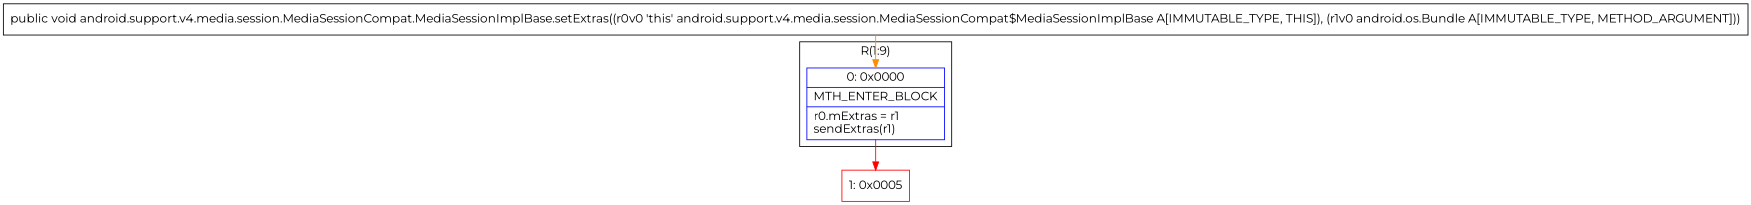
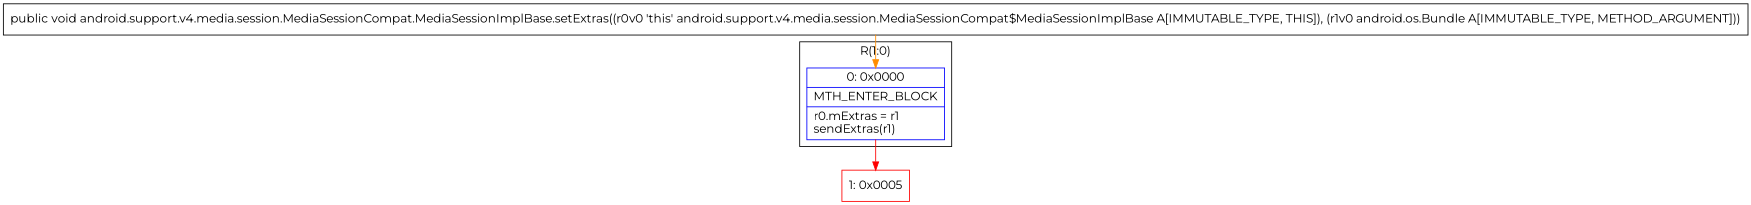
(876, 52) -> (876, 52)
